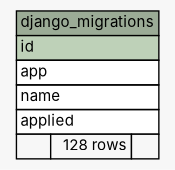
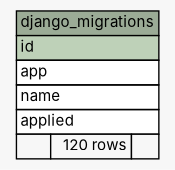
(95, 146) -> (95, 146)
